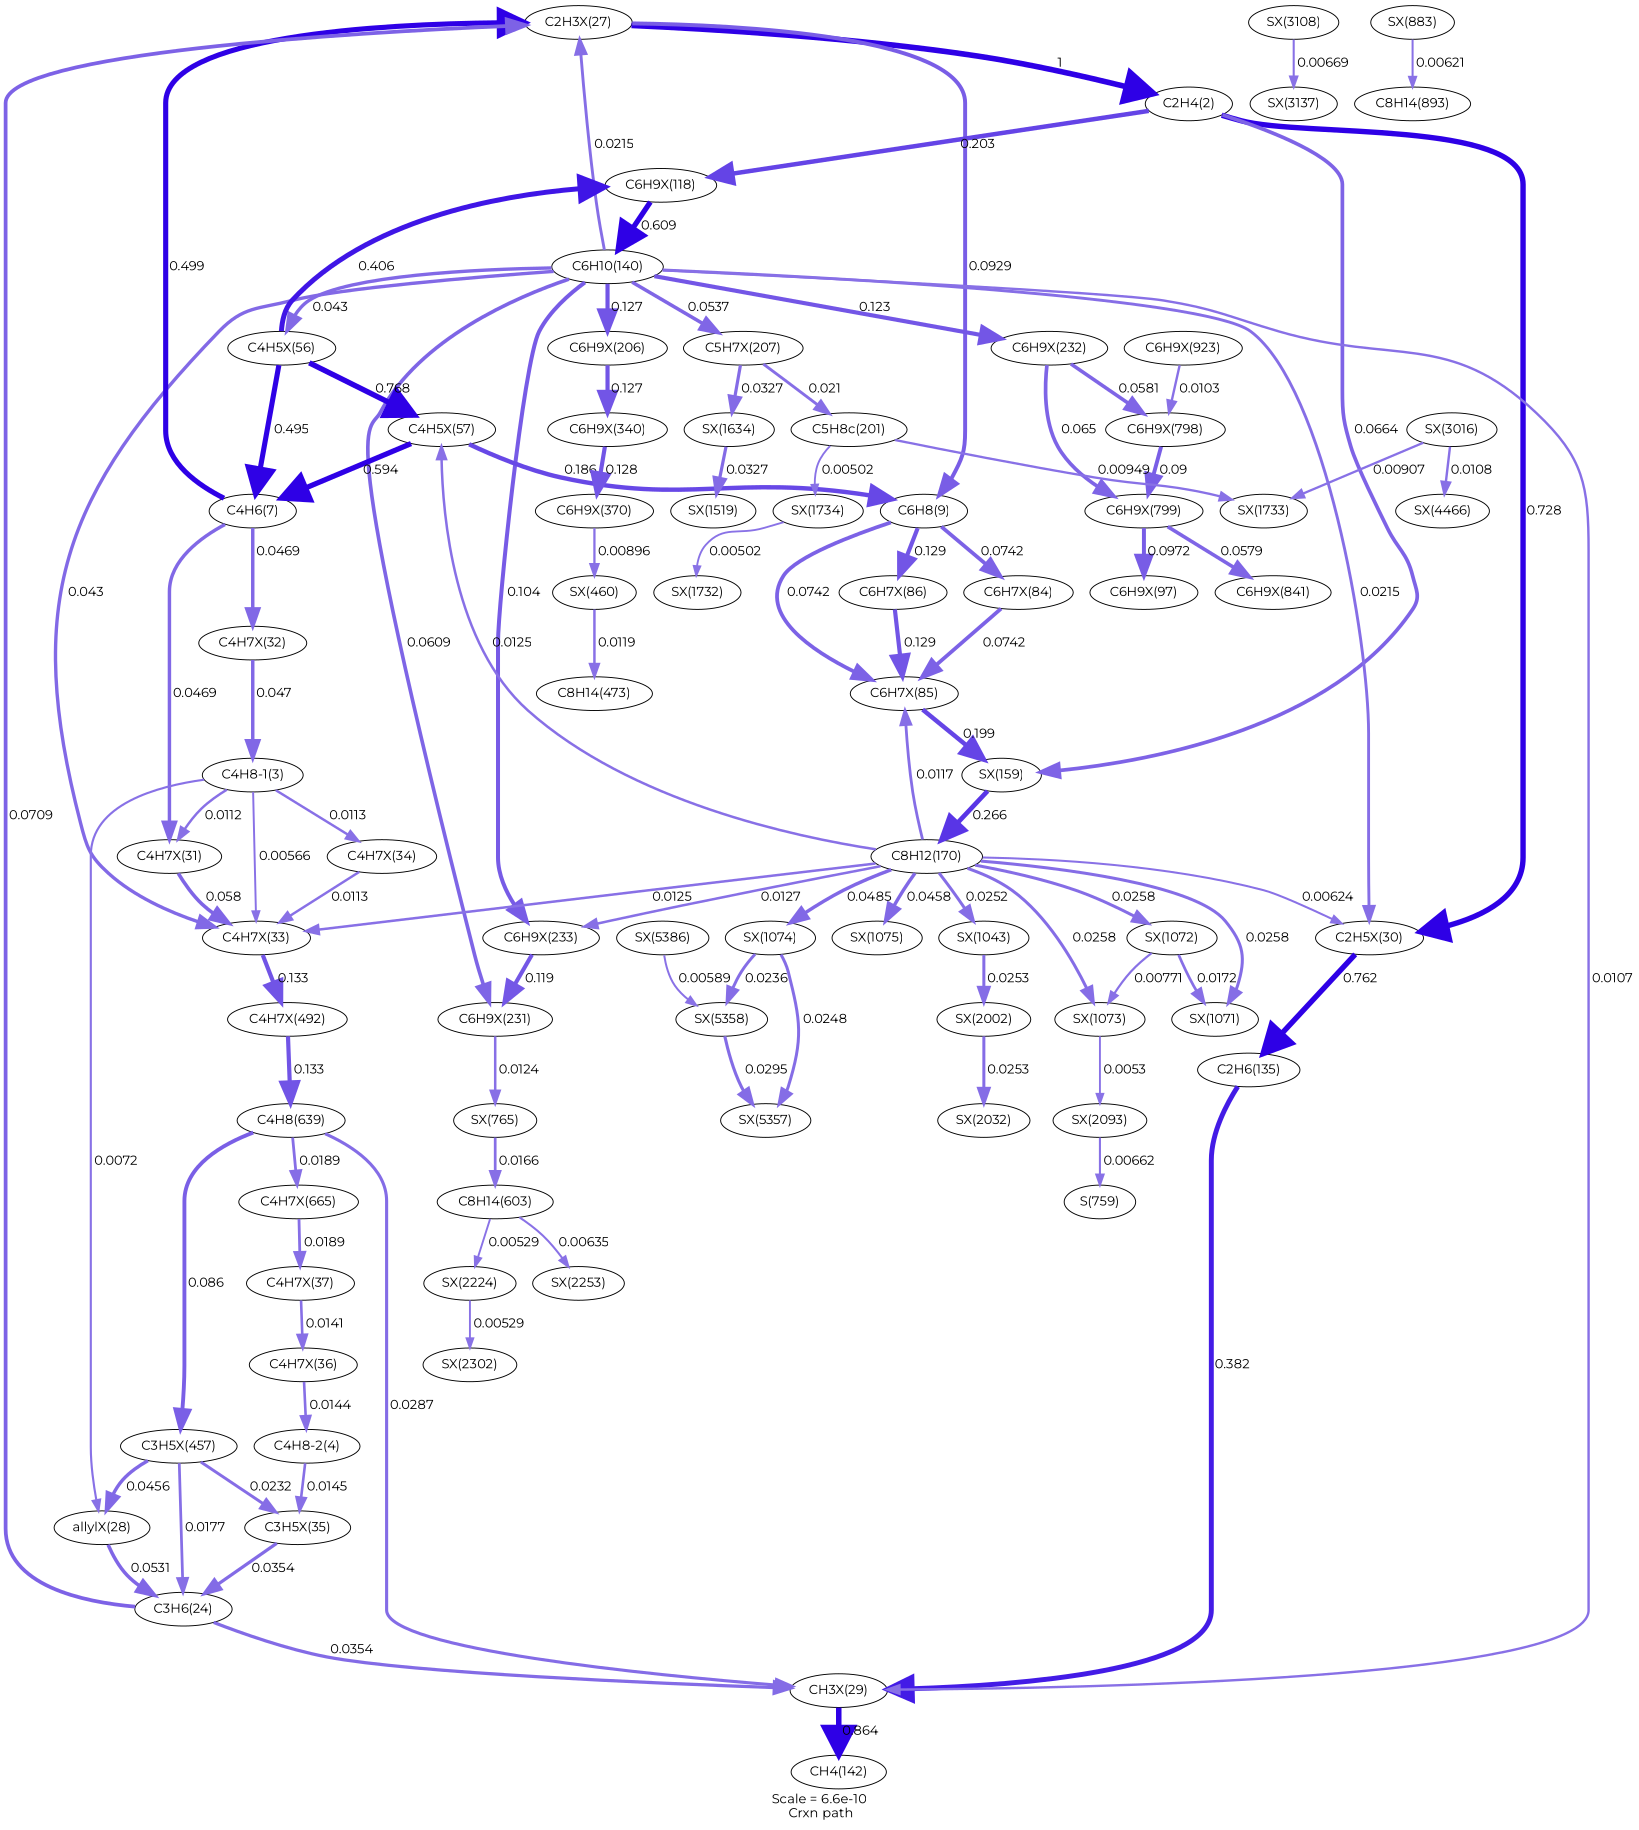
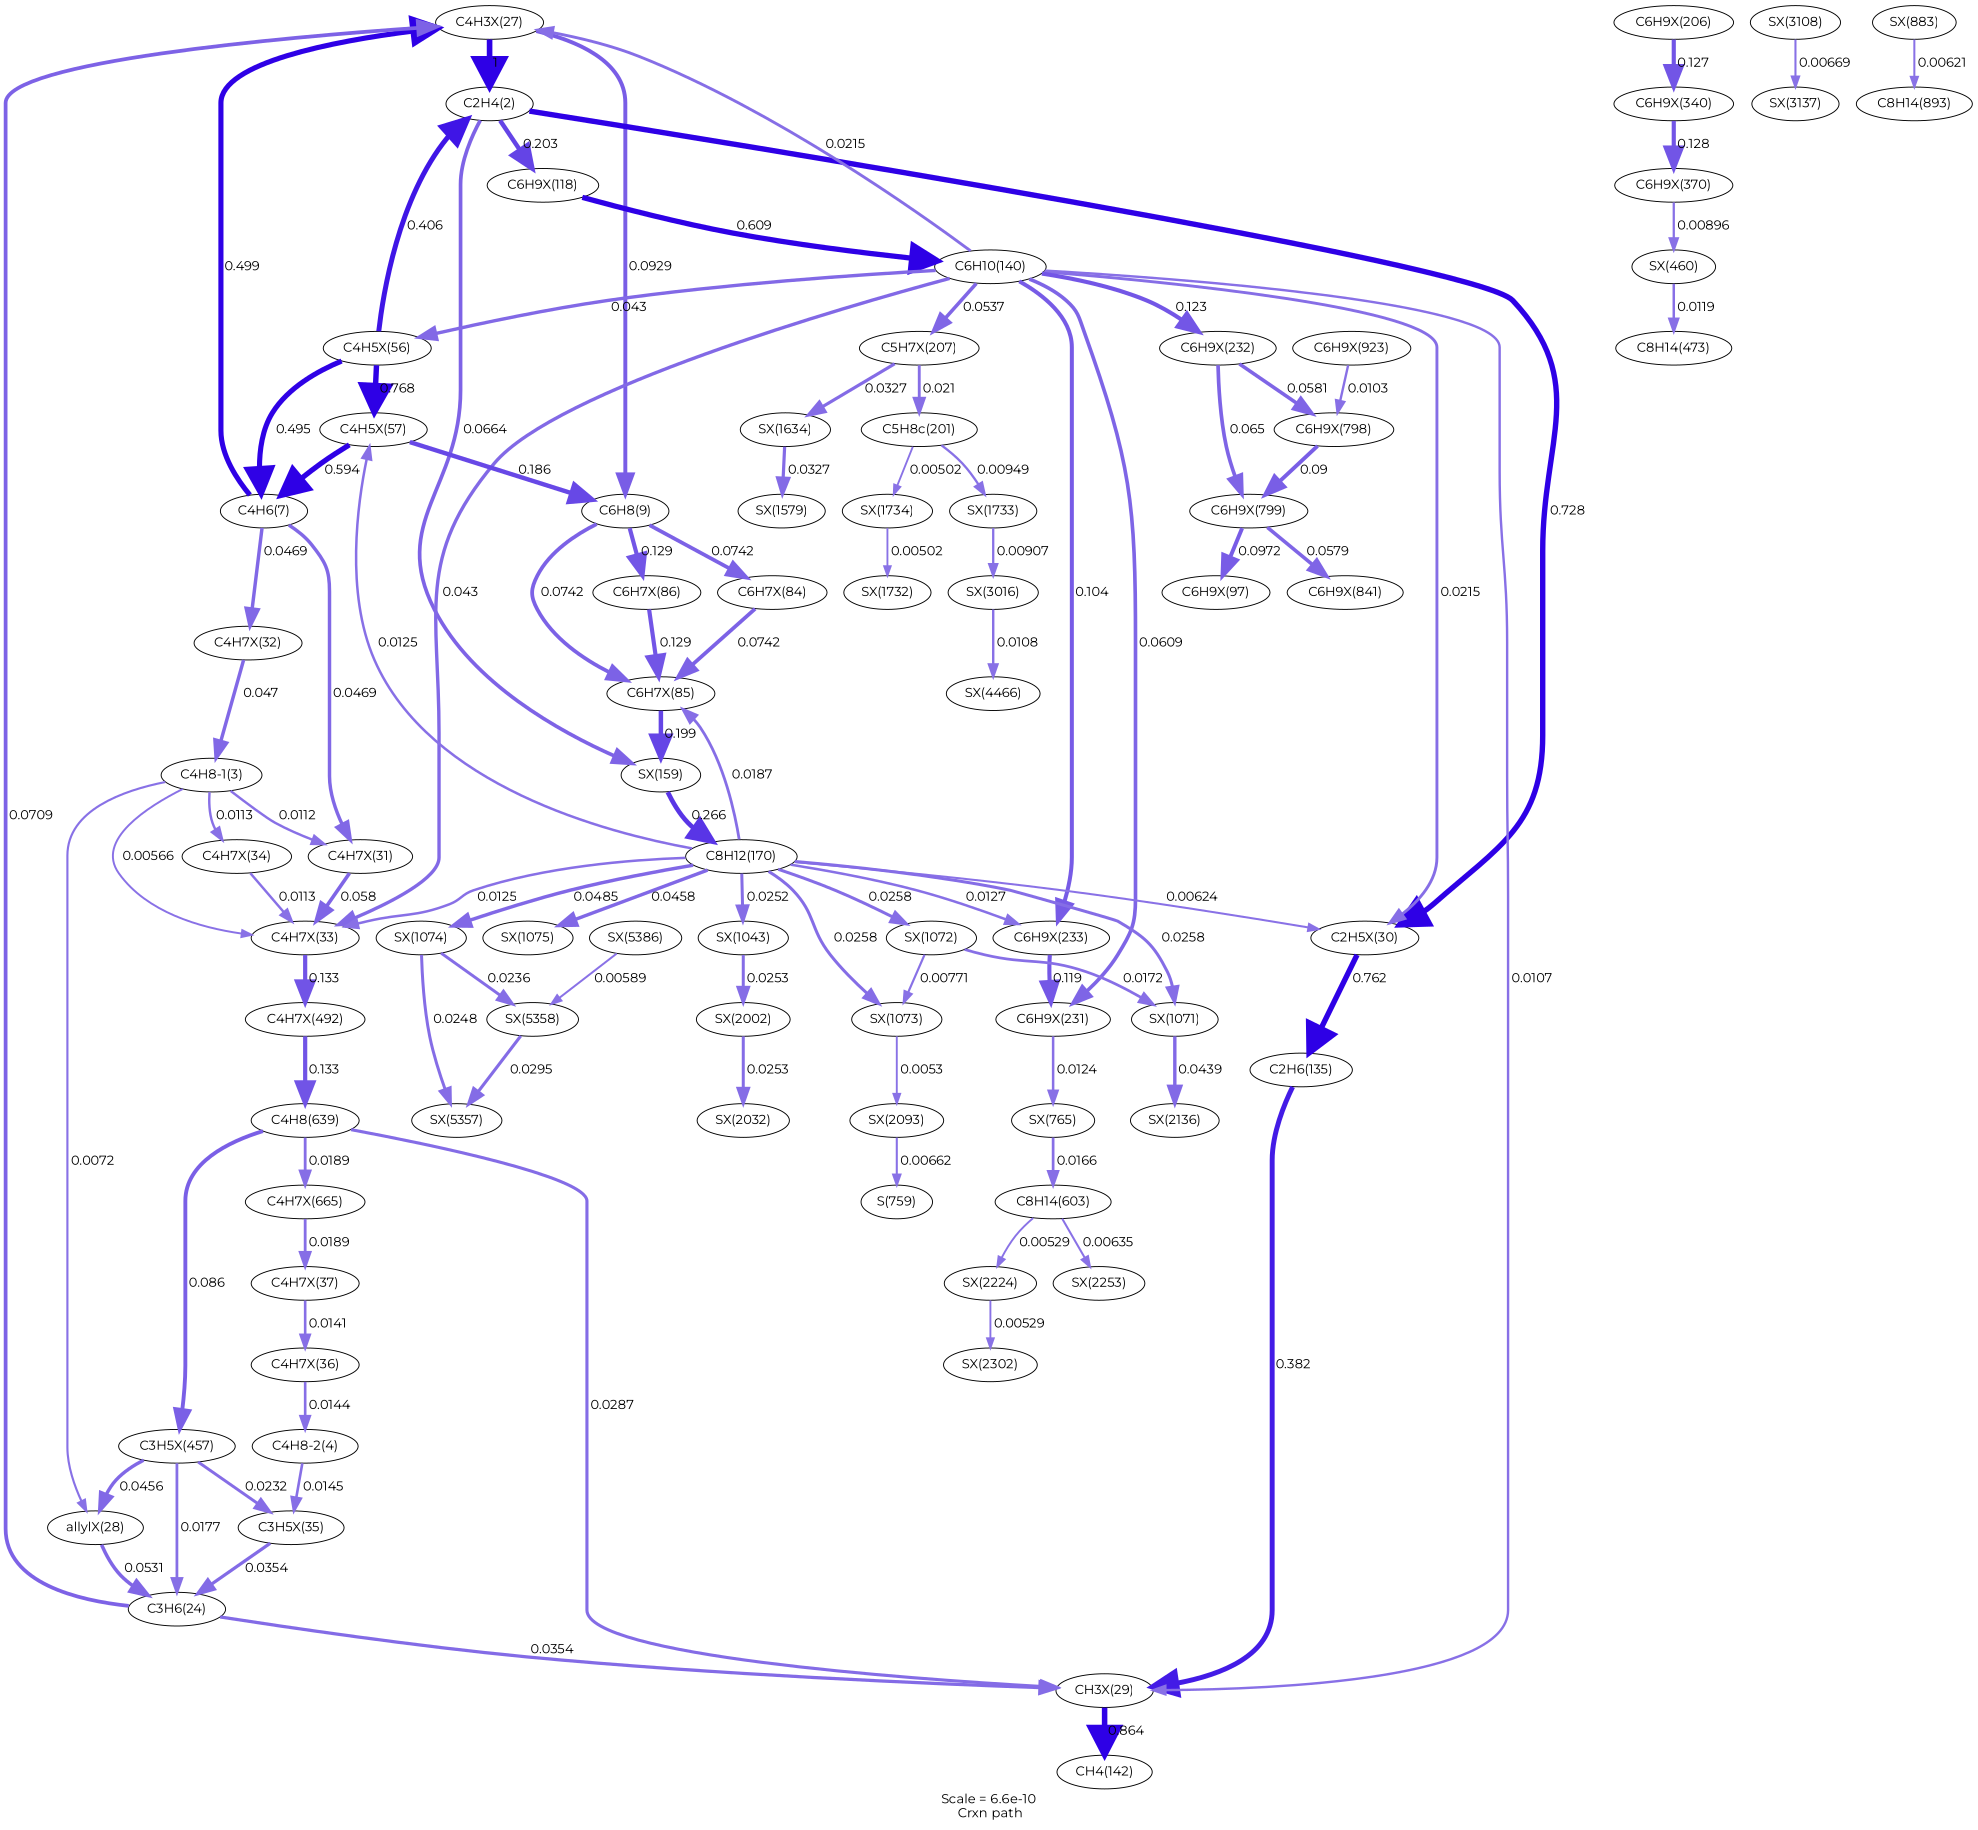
(579, 22) -> (490, 22)
(410, 225) -> (401, 229)
(608, 297) -> none
(1366, 467) -> (993, 546)
(713, 511) -> (782, 511)
(933, 775) -> (751, 775)
none -> (1175, 1121)
